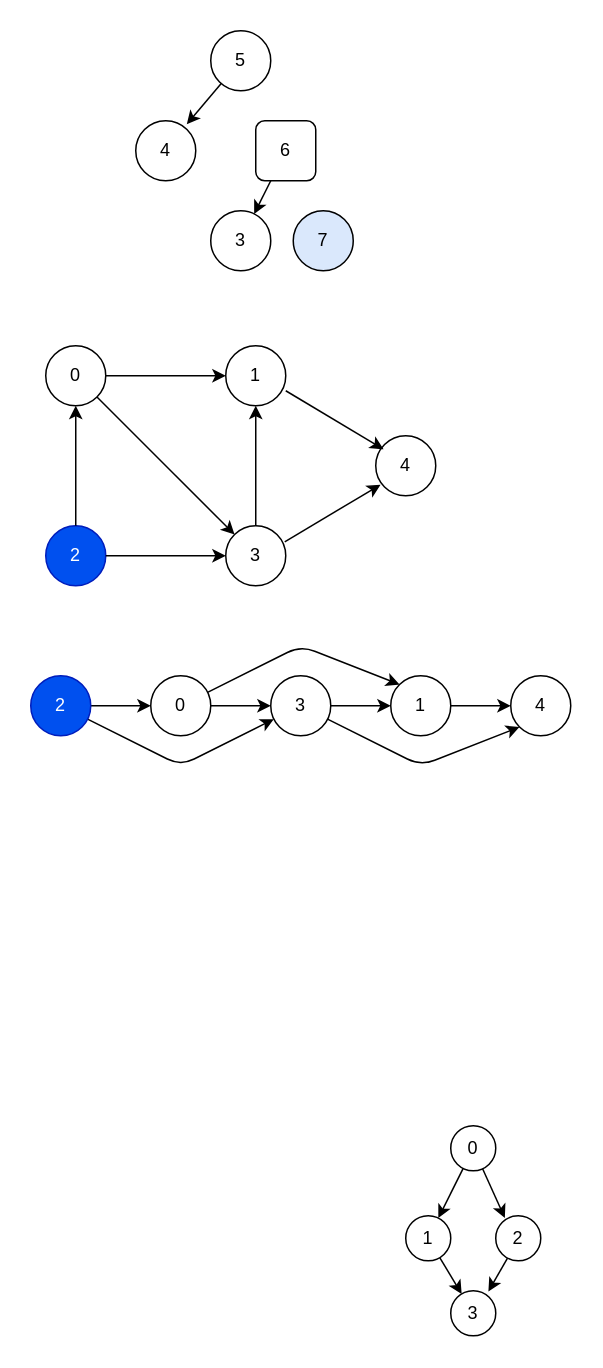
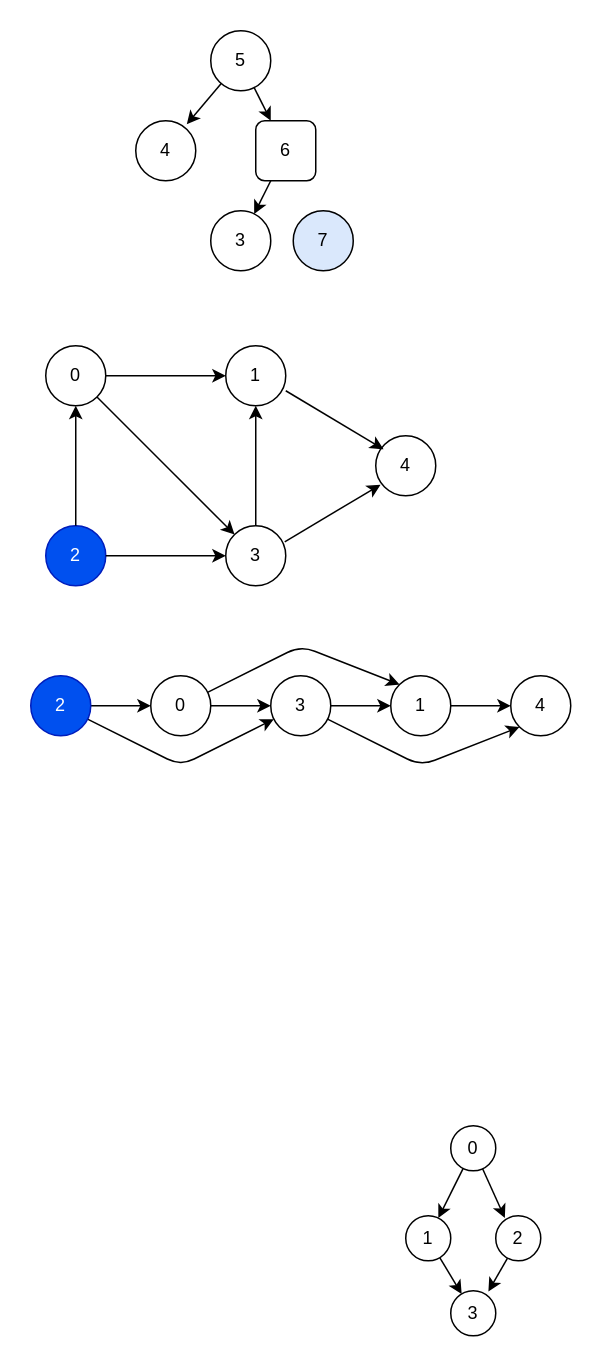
none -> (260, 99)
